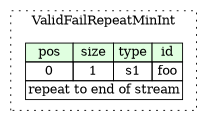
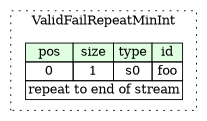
(133, 71) -> (133, 71)
